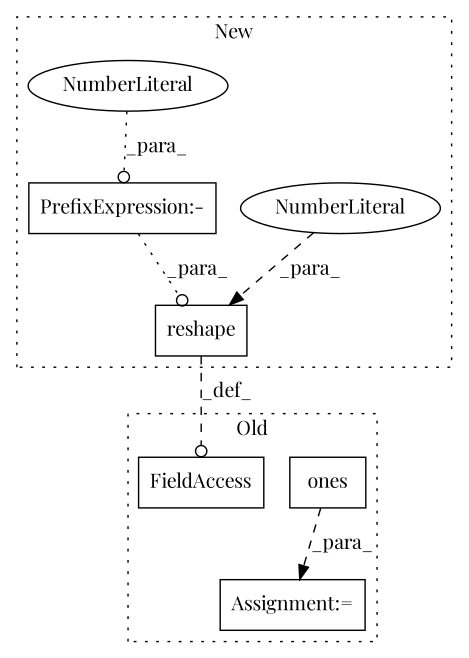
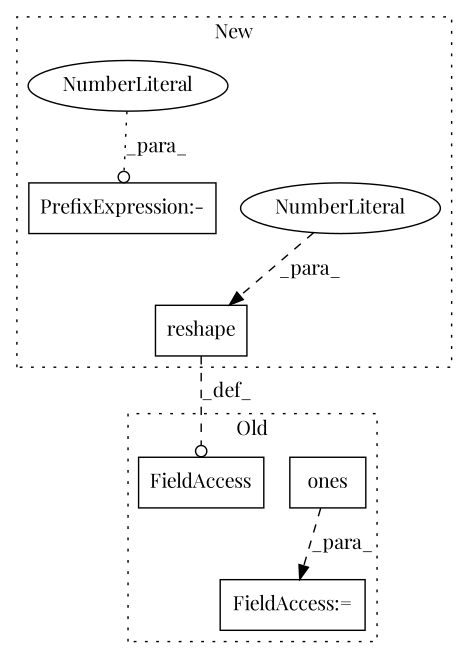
(159, 265) -> none
(293, 605) -> (293, 605)
